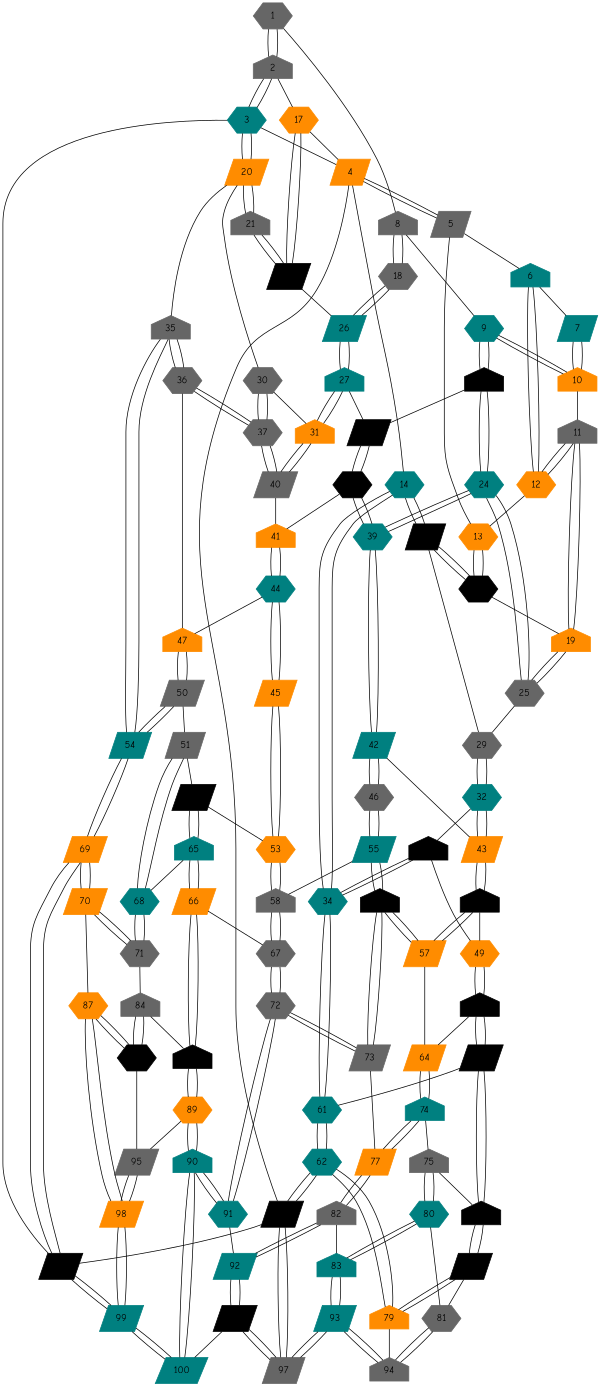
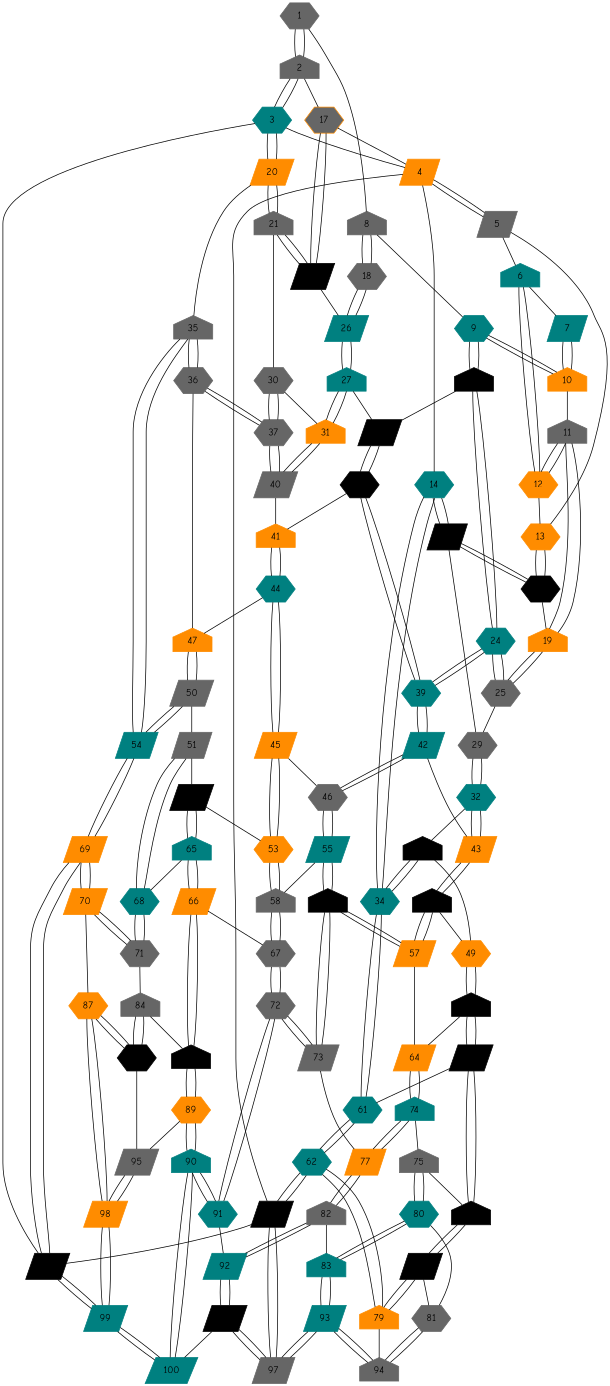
(299, 120) -> (324, 120)
(231, 276) -> (274, 301)
none -> (303, 772)
